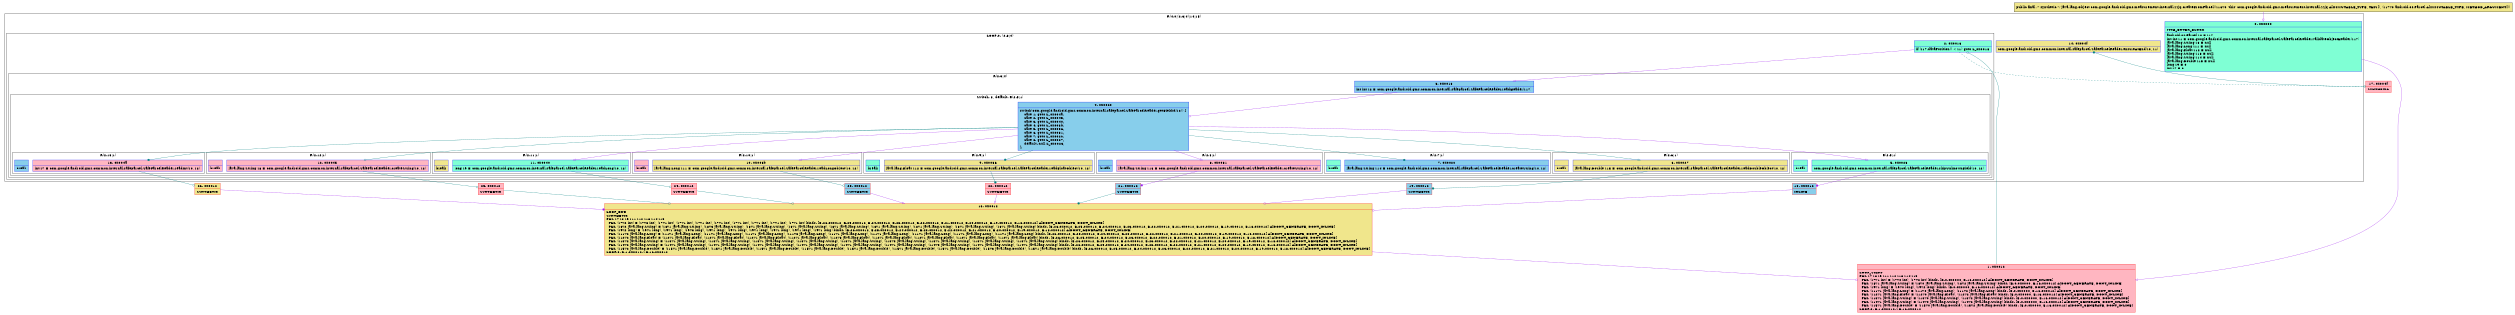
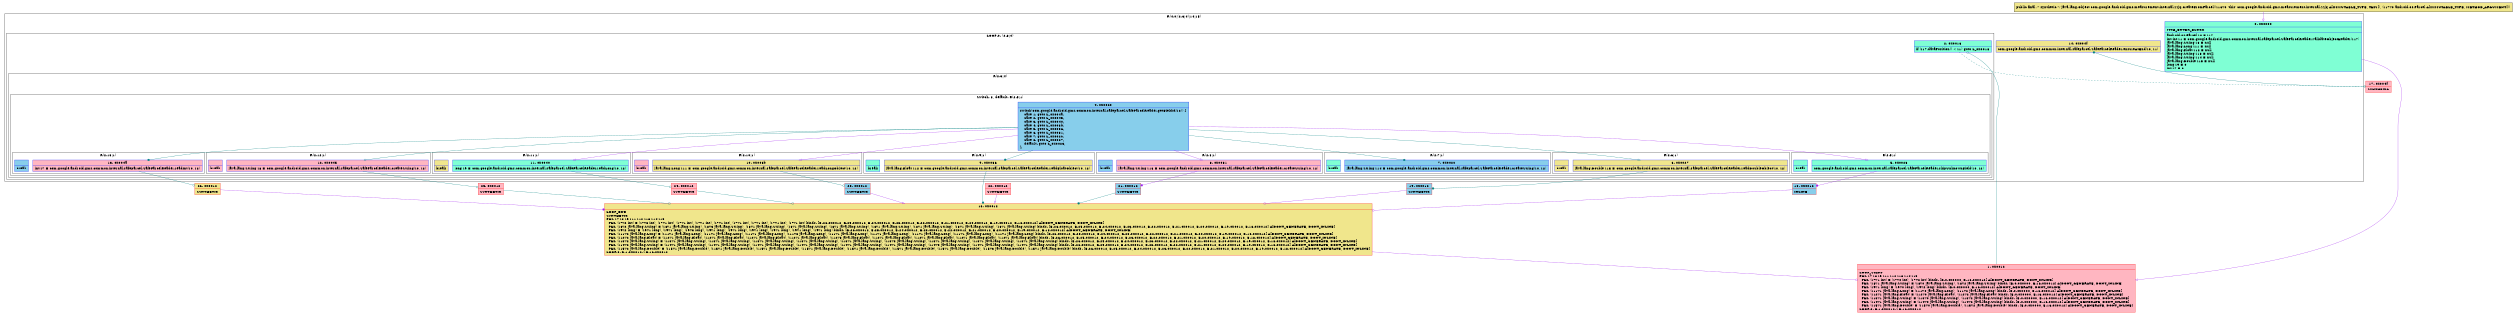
(1444, 87) -> none
(1042, 144) -> (1043, 144)
(993, 176) -> (983, 186)
